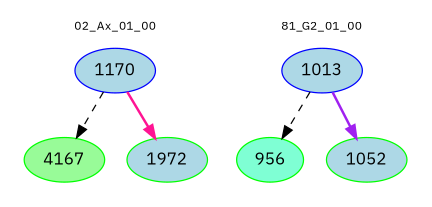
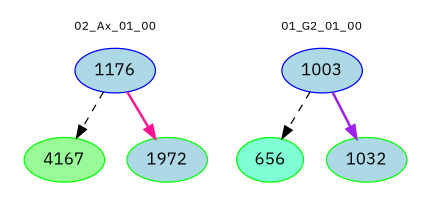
(322, 27) -> (322, 27)
(115, 71) -> (115, 71)
(322, 71) -> (322, 71)
(270, 160) -> (270, 160)
(367, 160) -> (367, 160)
